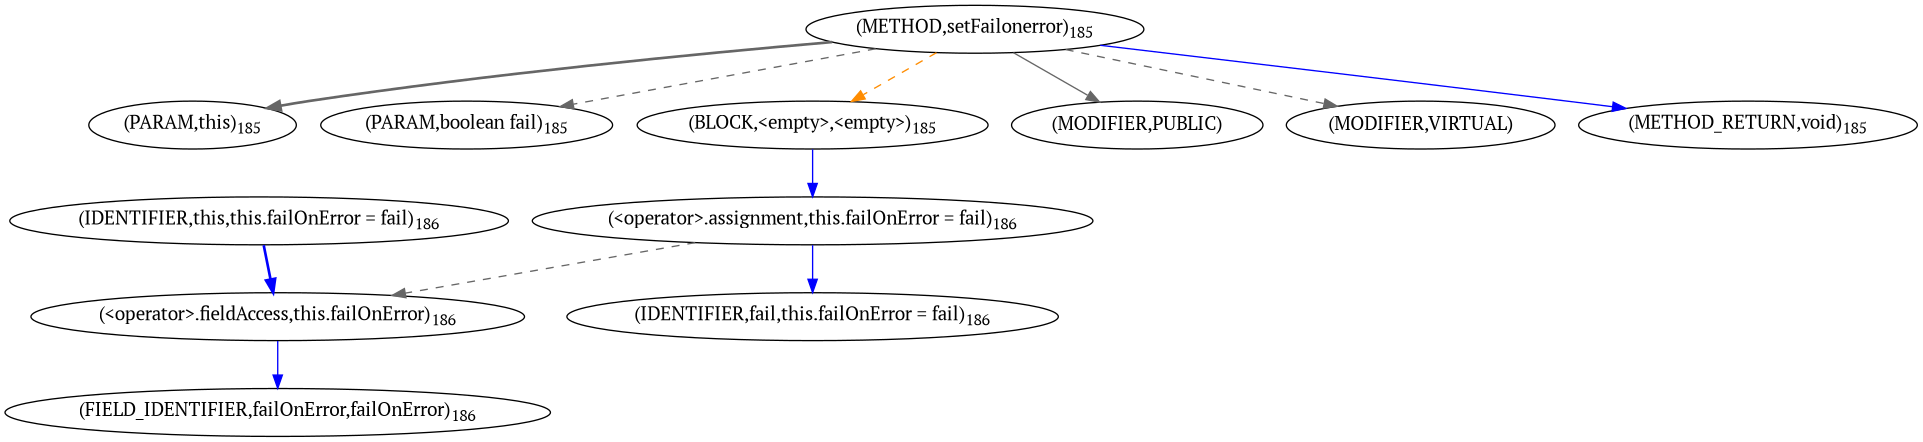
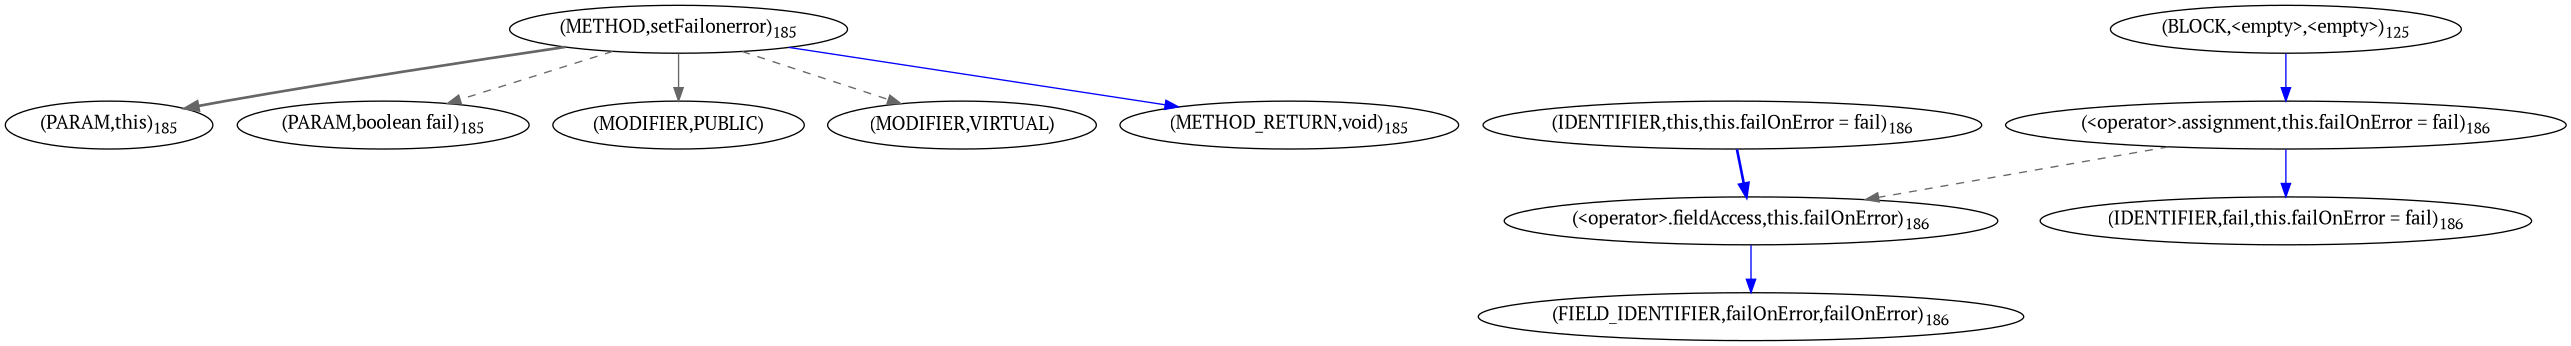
(900, 74) -> none
(924, 123) -> (2398, 27)
